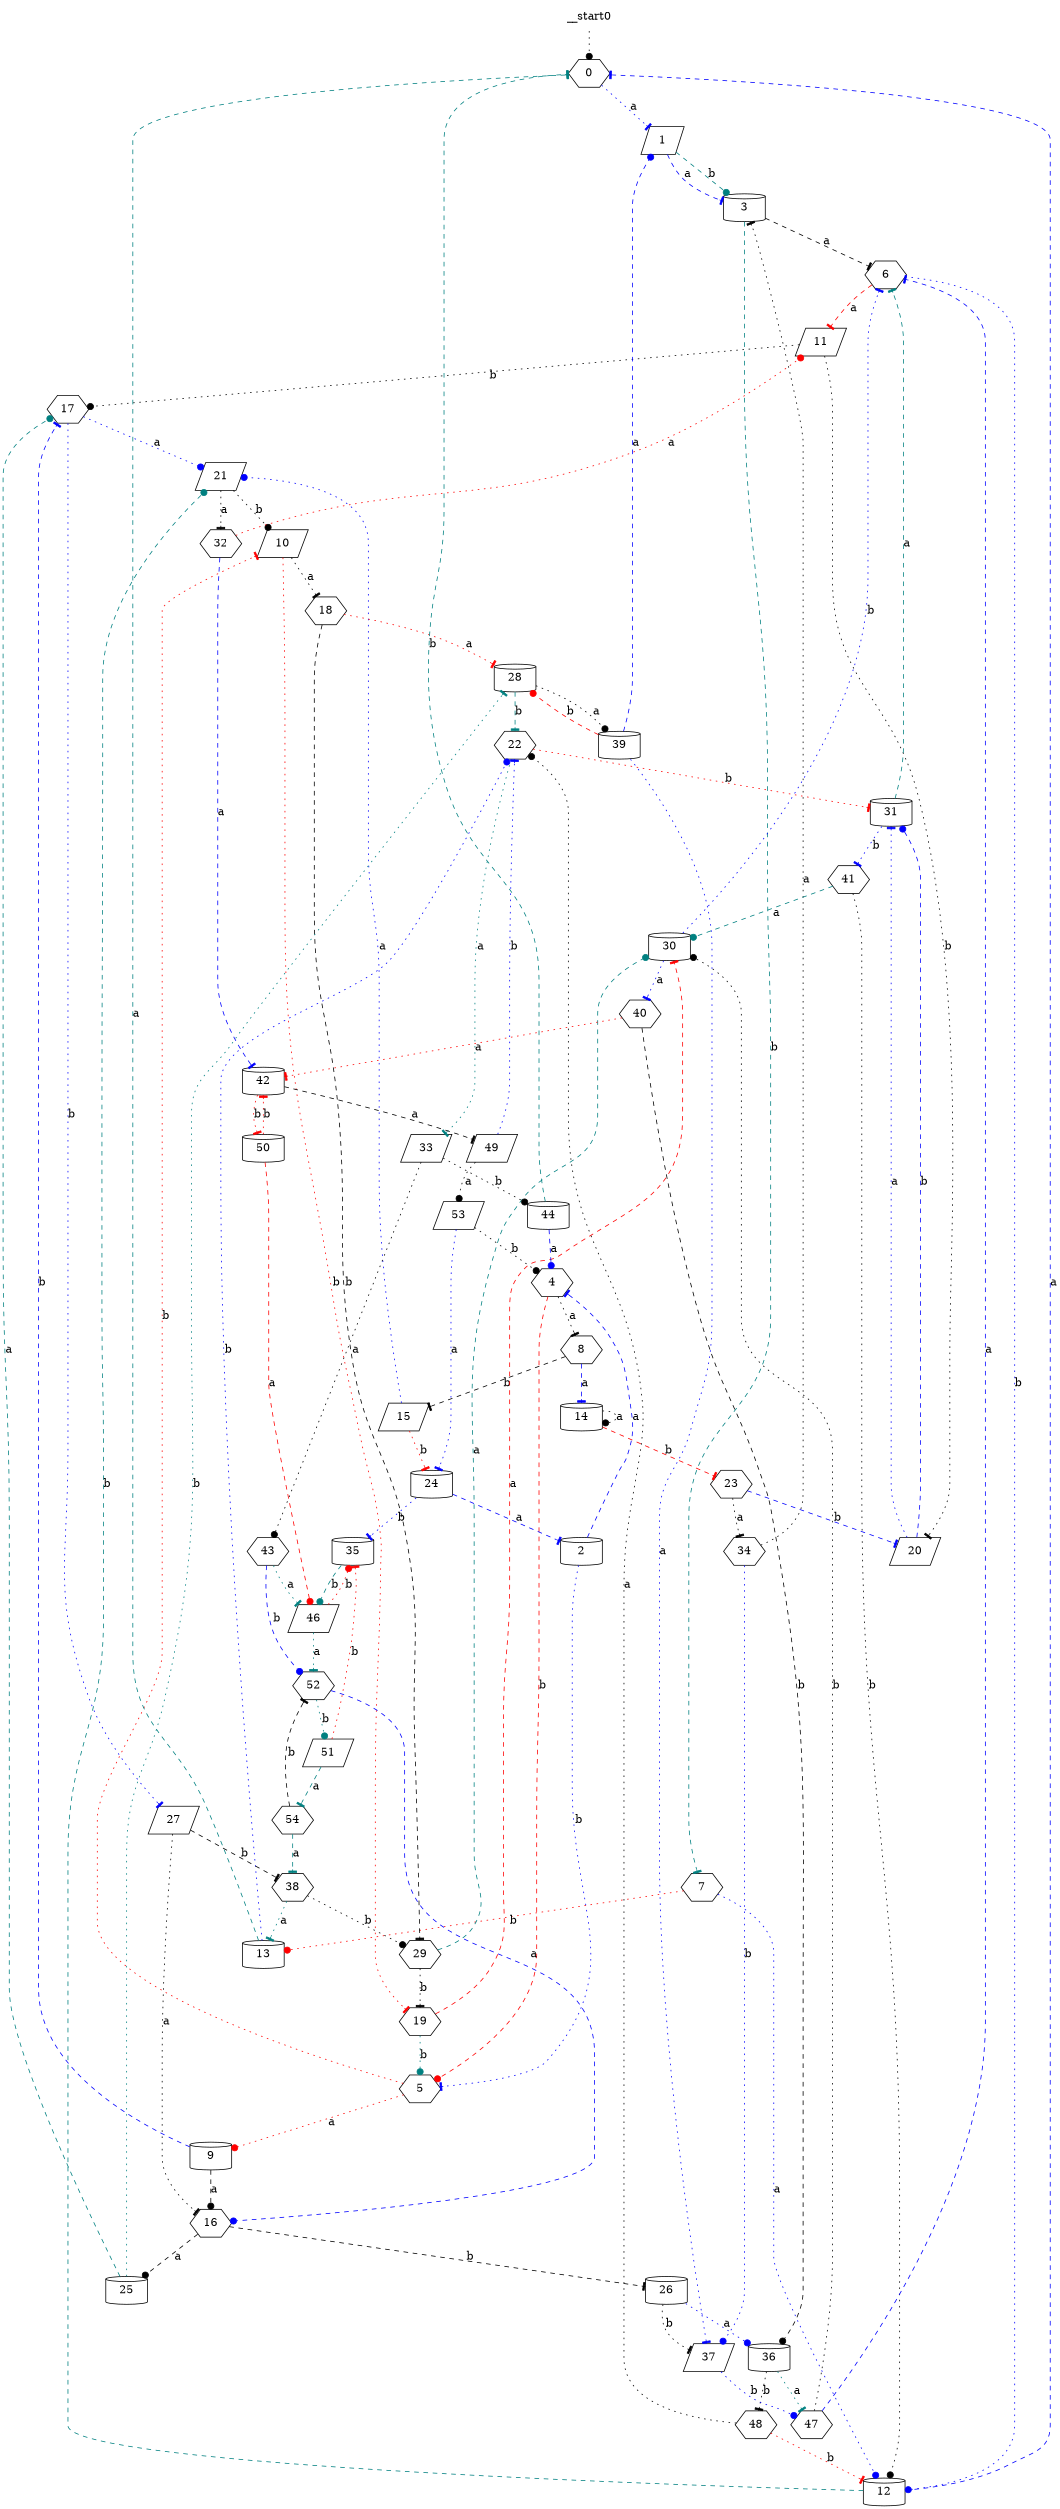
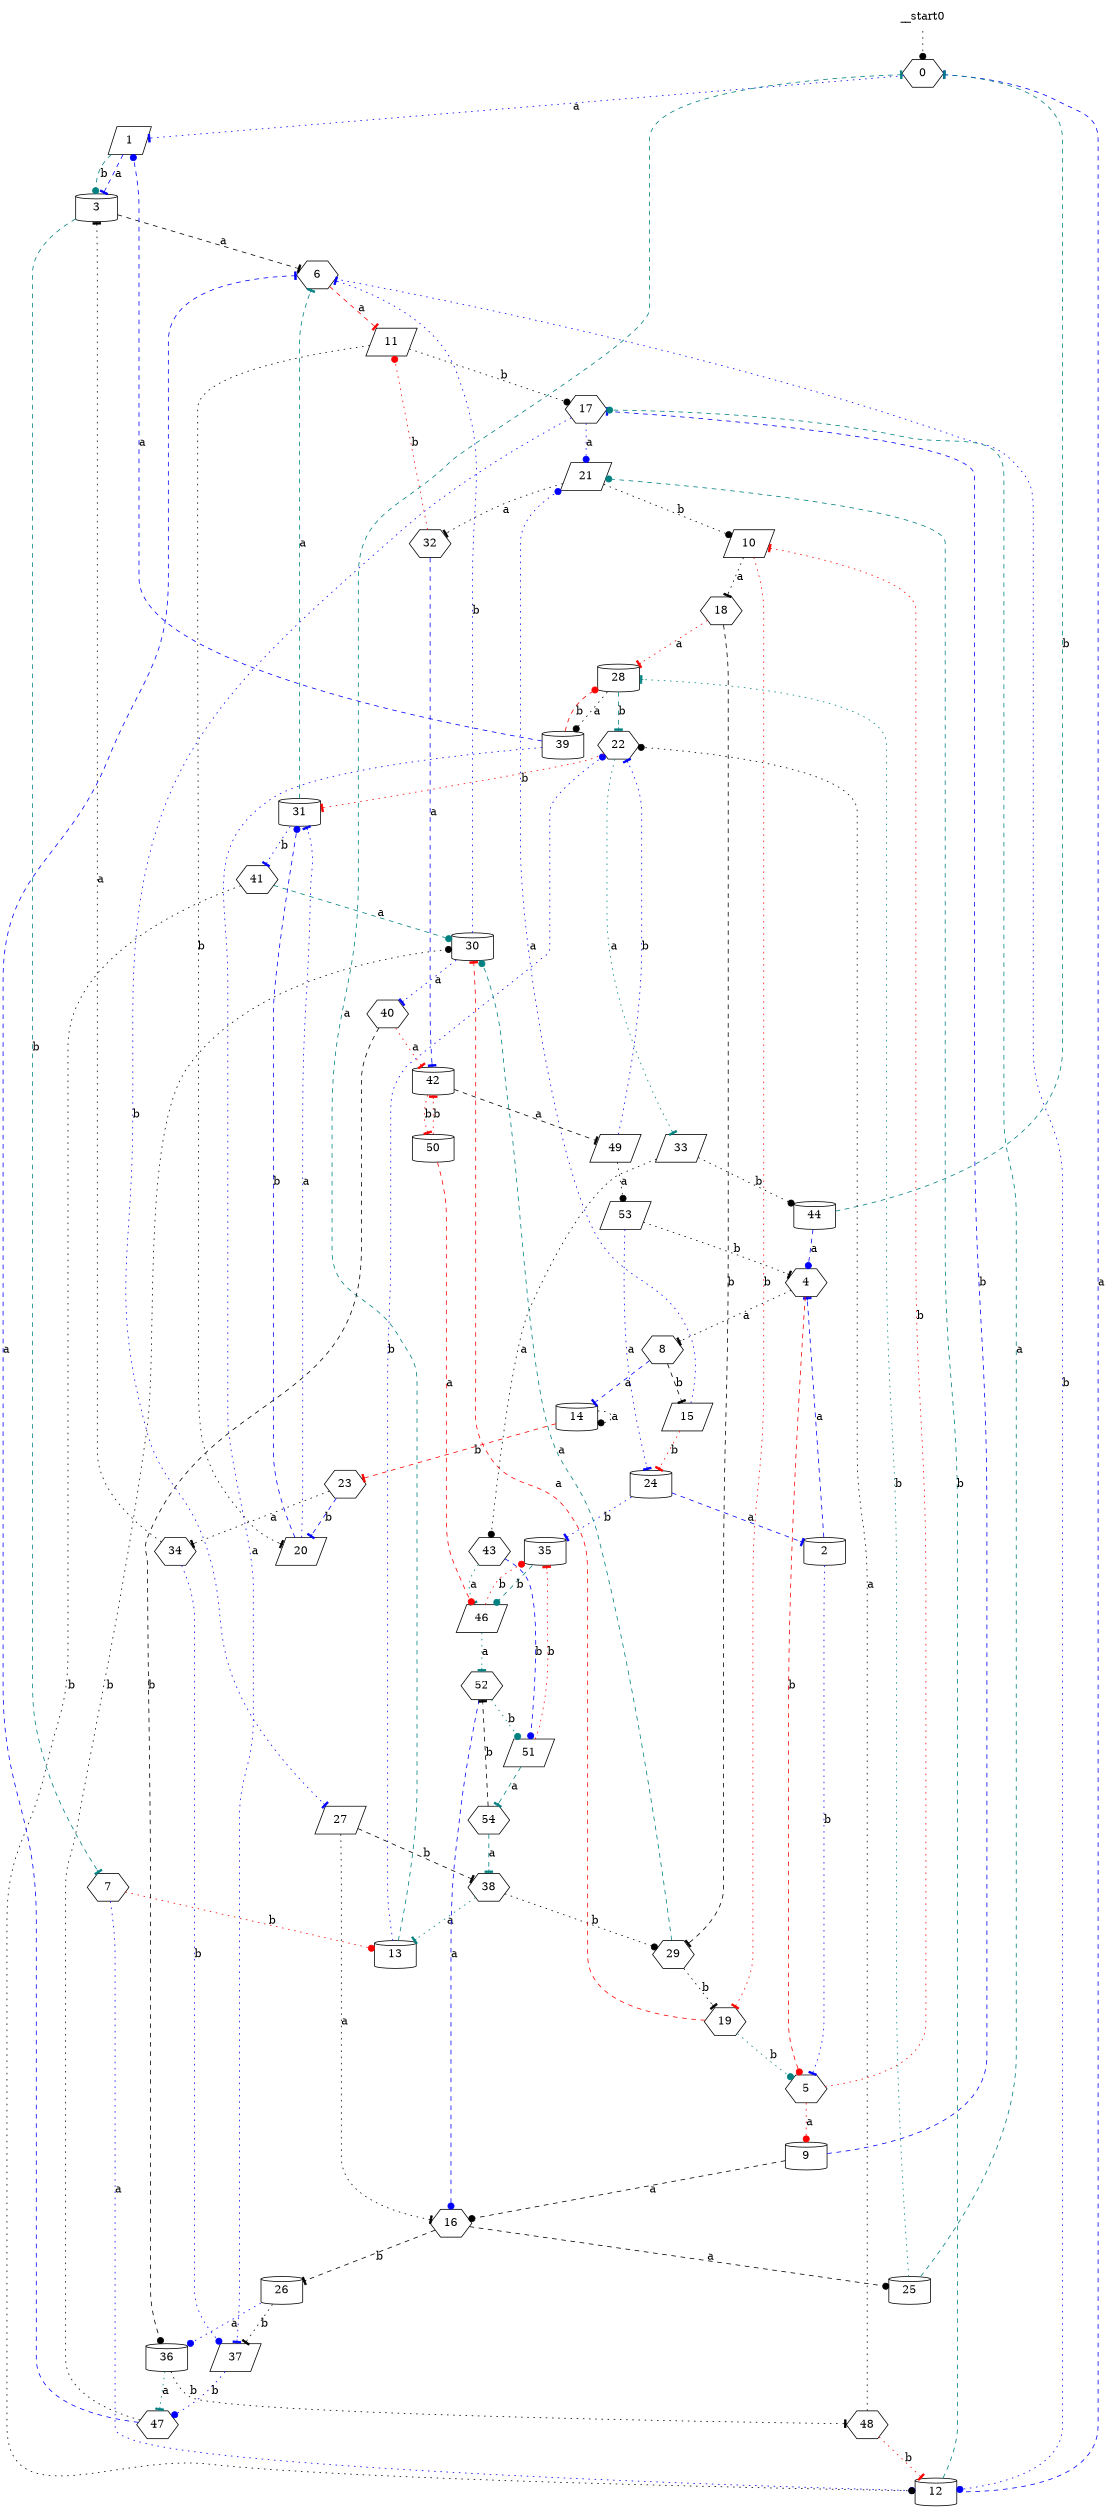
(671, 443) -> (415, 443)
(504, 1248) -> (716, 1247)
(270, 1621) -> (536, 1640)
